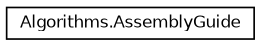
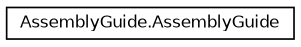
(130, 23) -> (150, 23)
